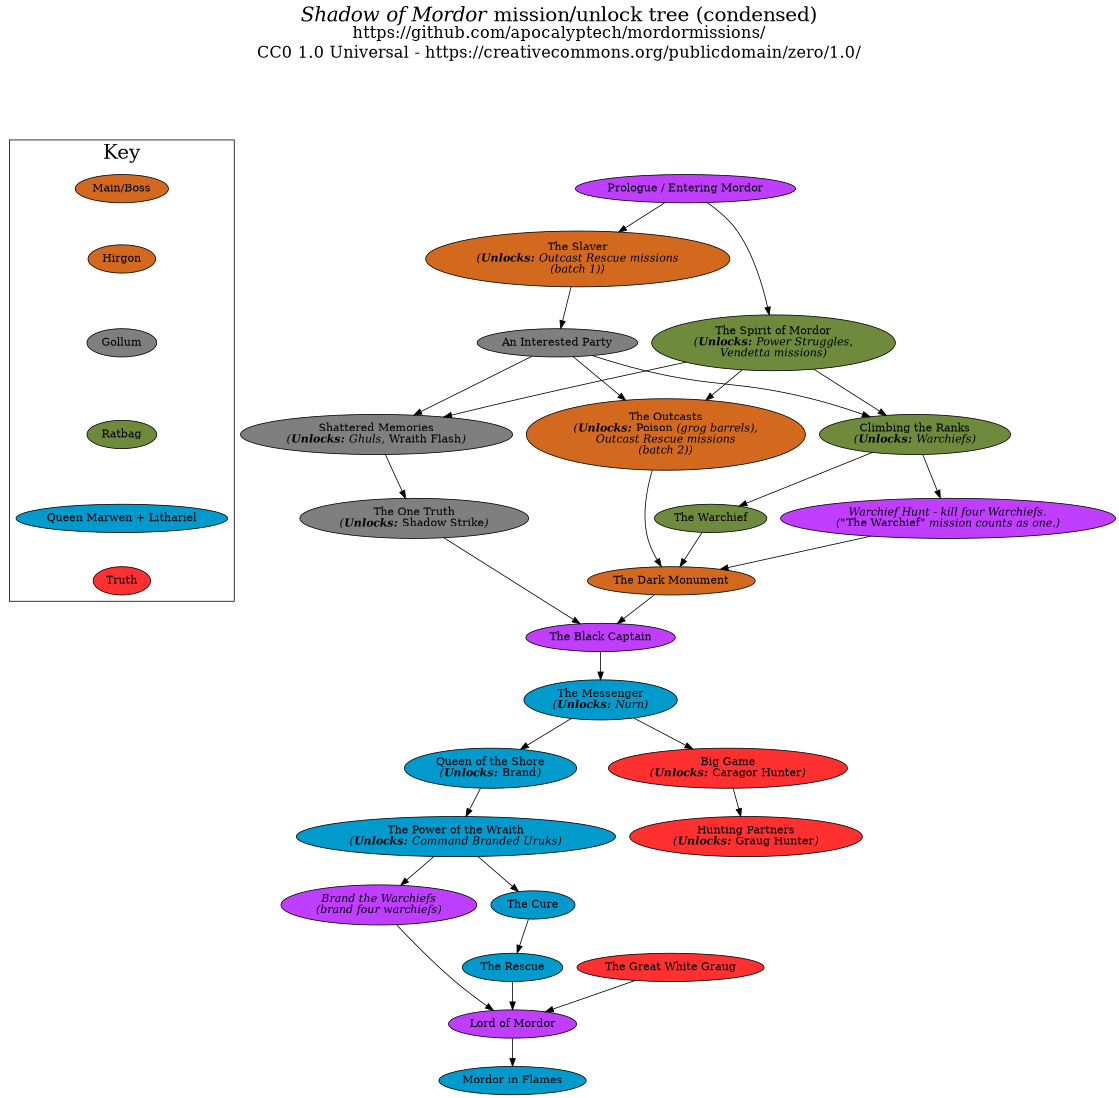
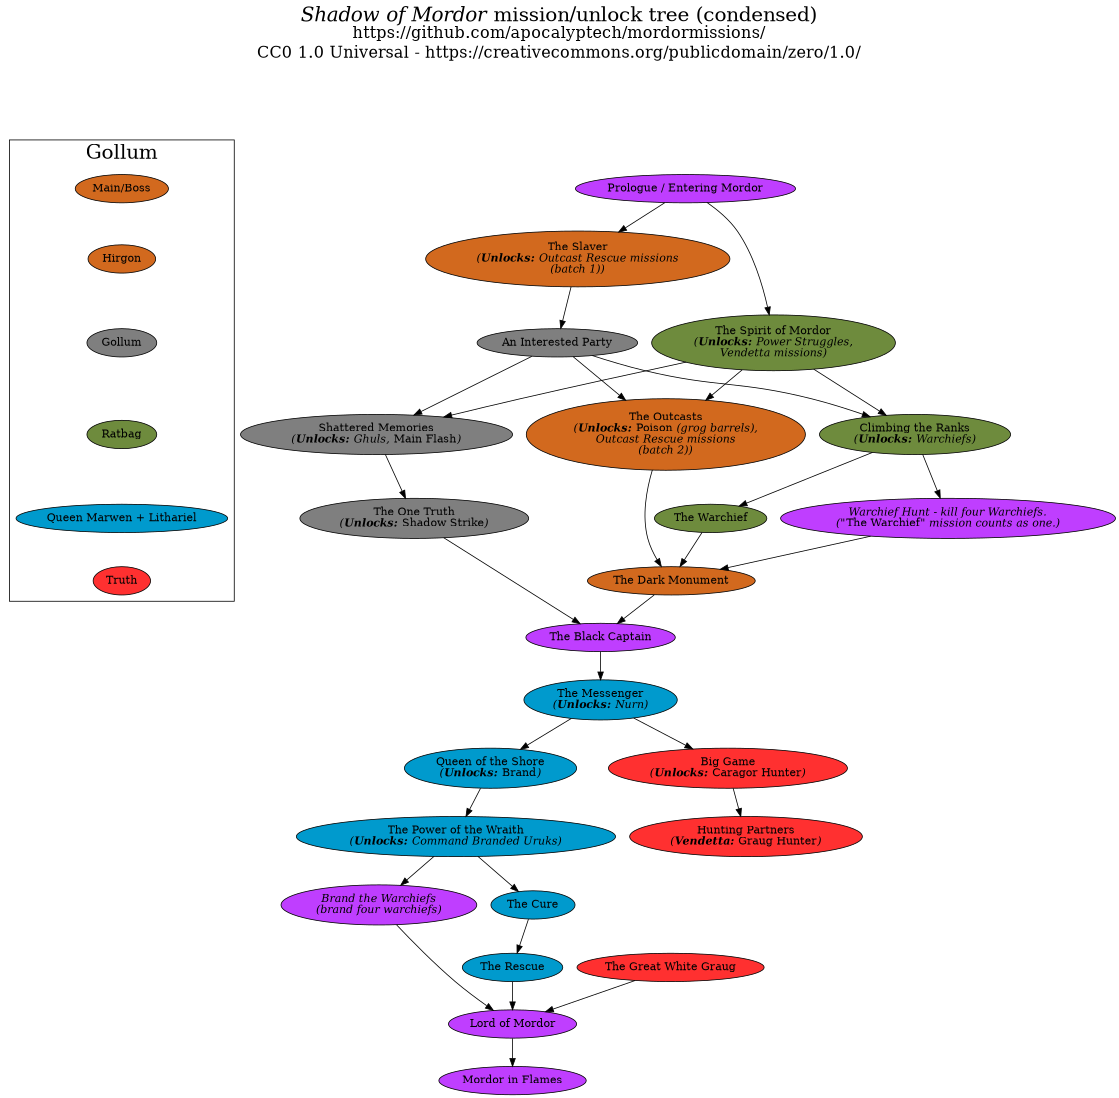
(122, 154) -> (122, 154)
(424, 439) -> (424, 439)
(705, 841) -> (705, 841)
(513, 1081) -> (513, 1081)
